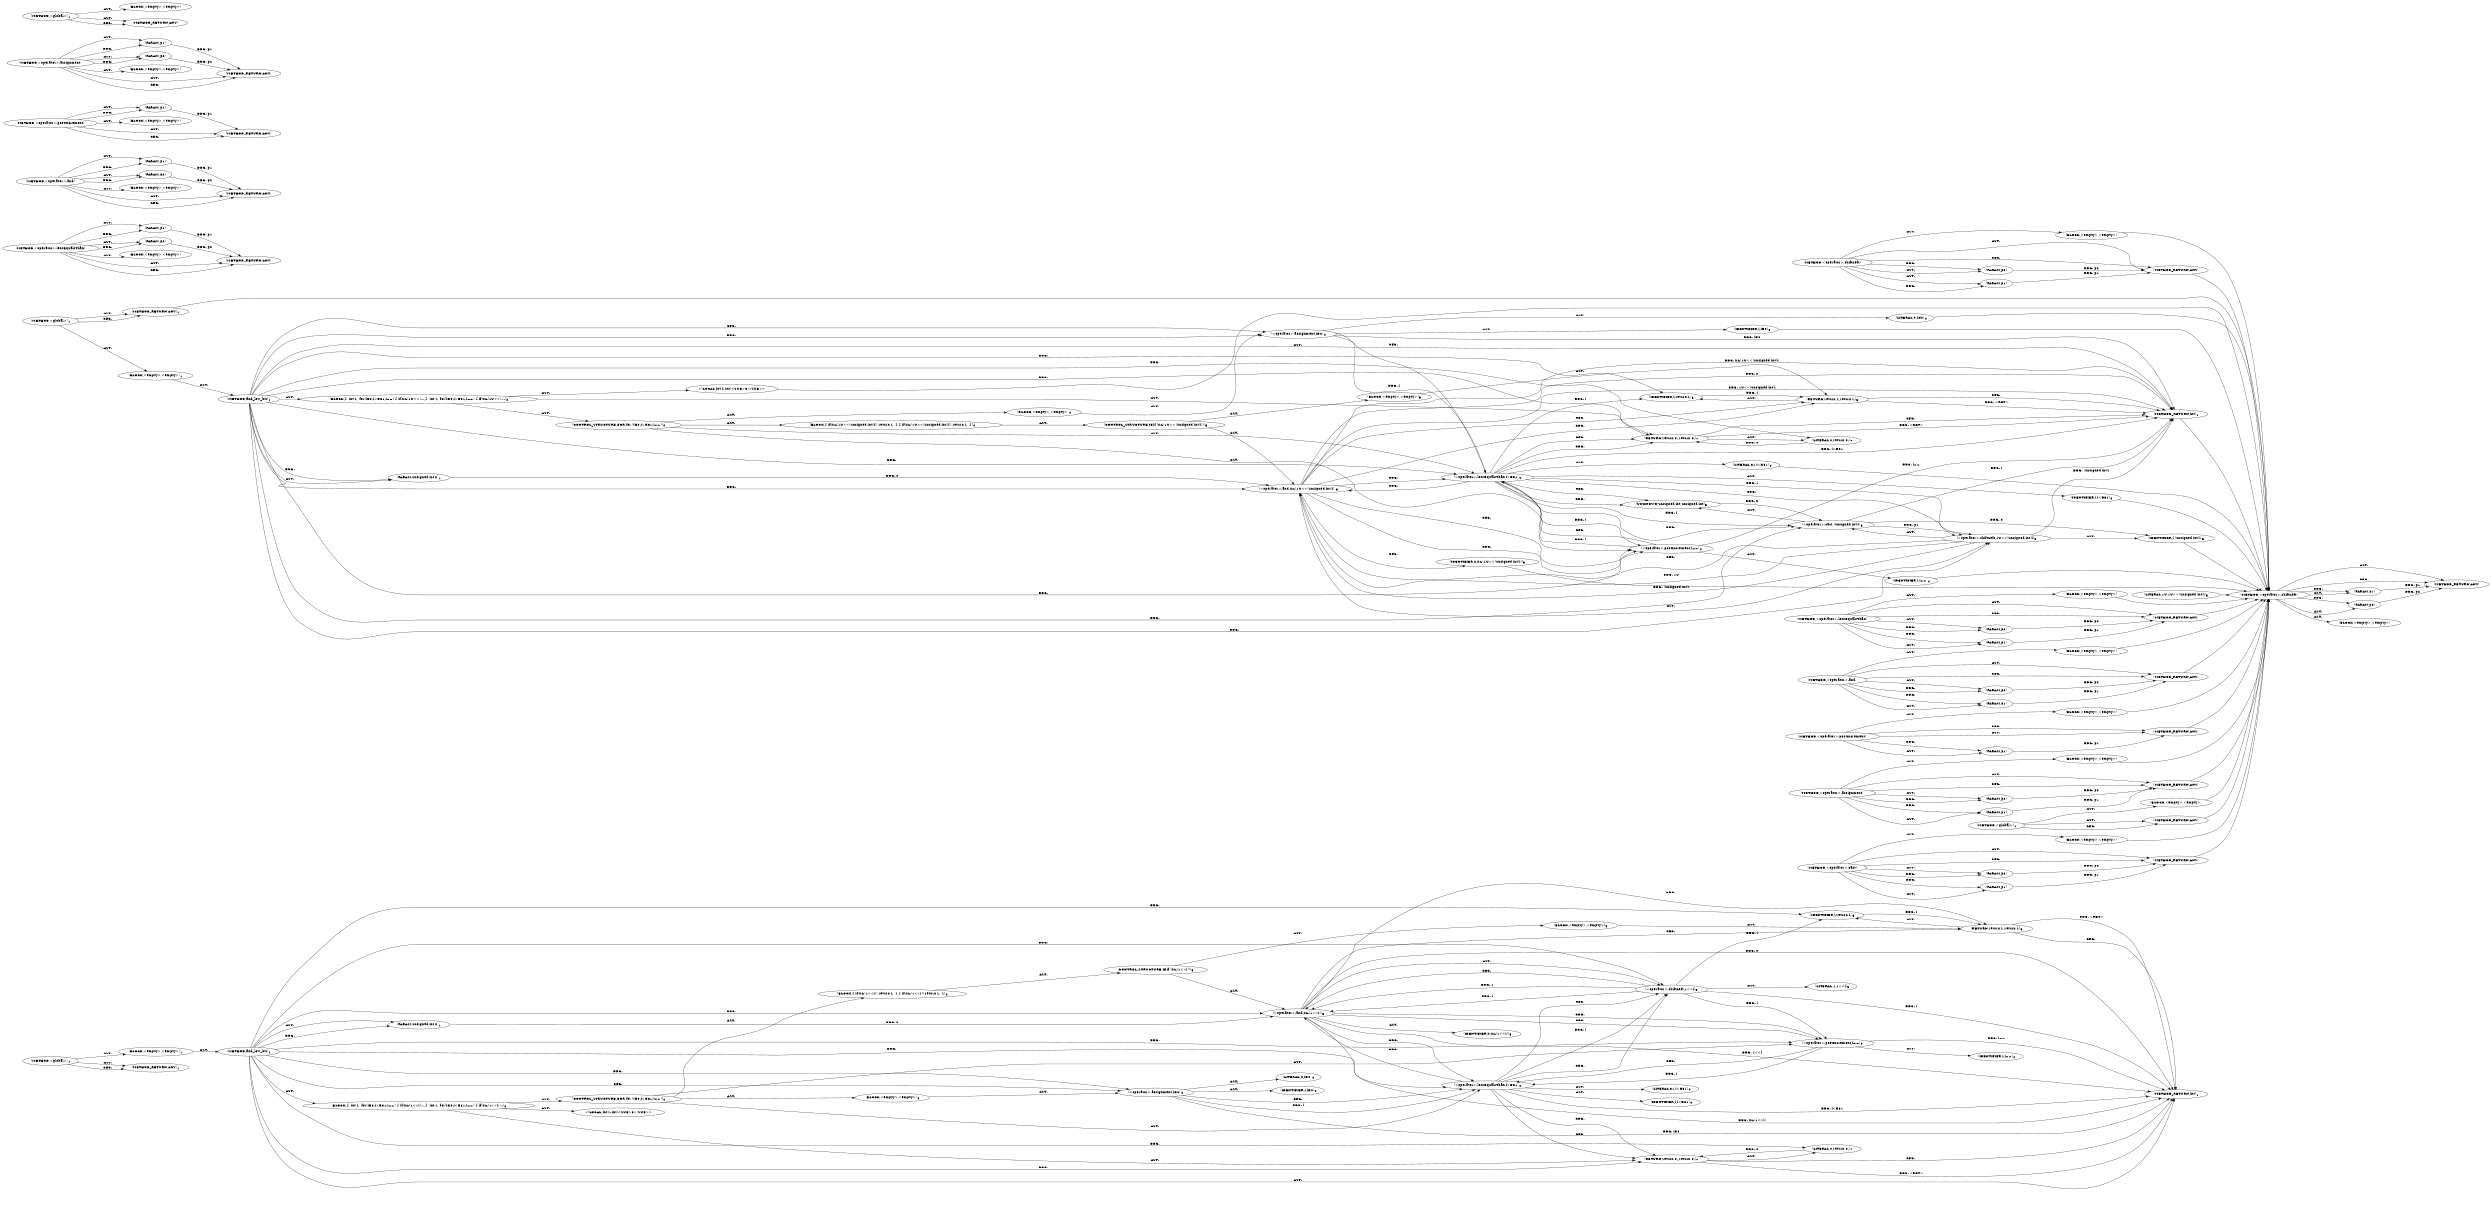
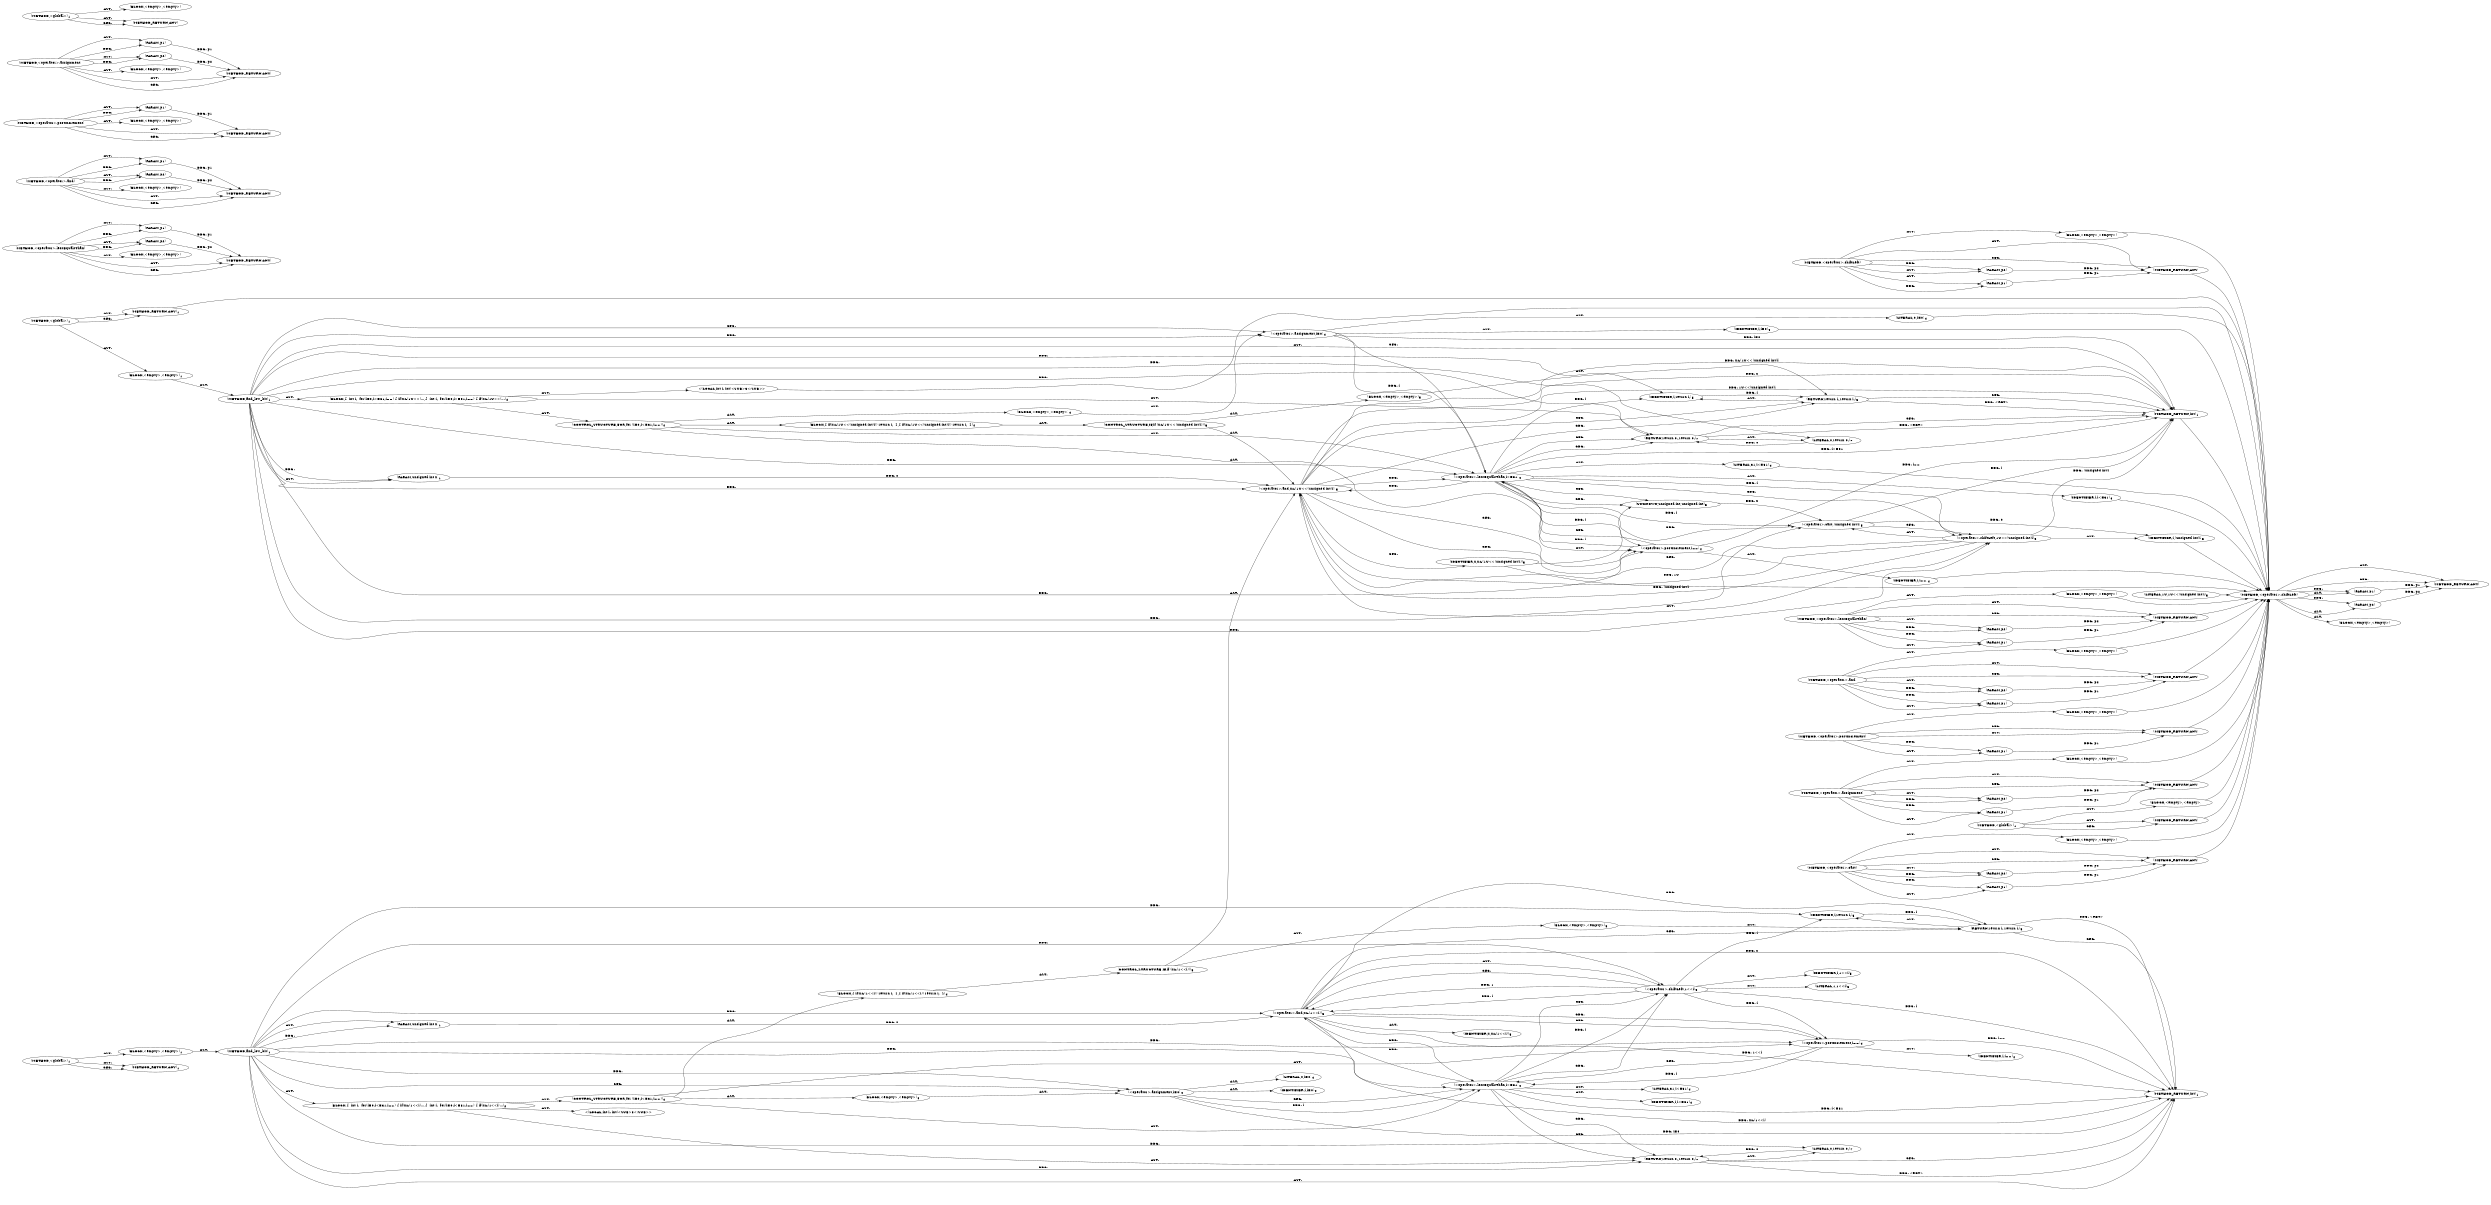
(1753, 515) -> (1601, 558)
(1911, 525) -> (1911, 525)
none -> (1832, 973)
(1226, 991) -> (1228, 737)
